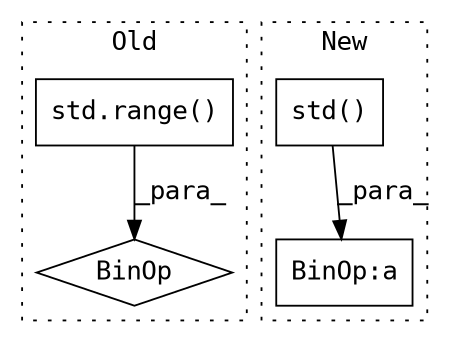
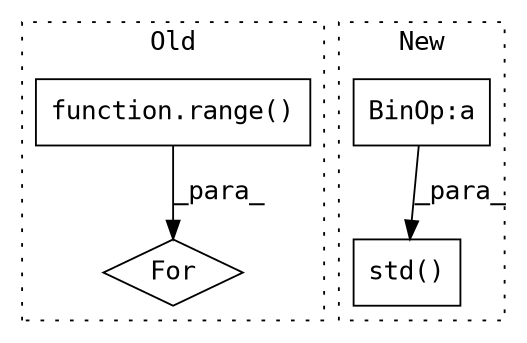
(134, 112) -> (173, 112)
(336, 183) -> (415, 183)
(134, 273) -> (173, 273)
